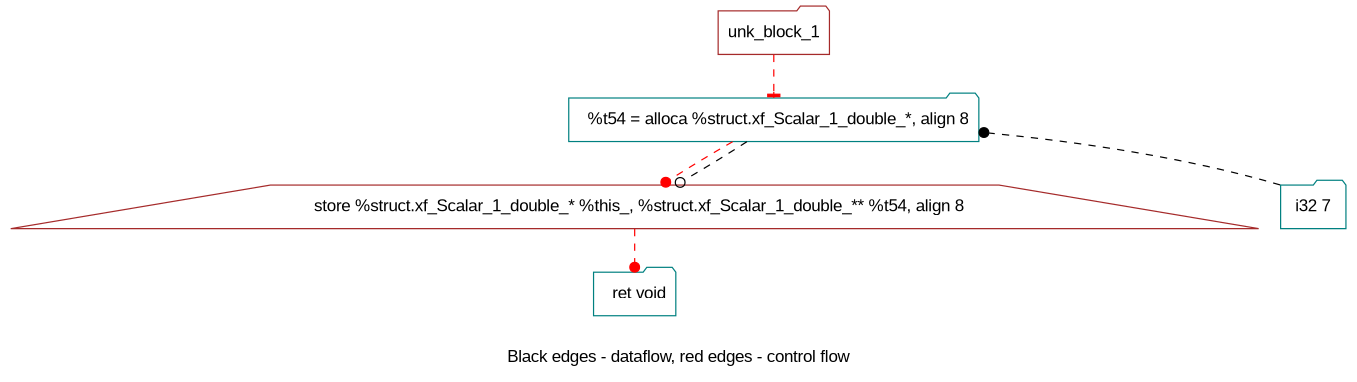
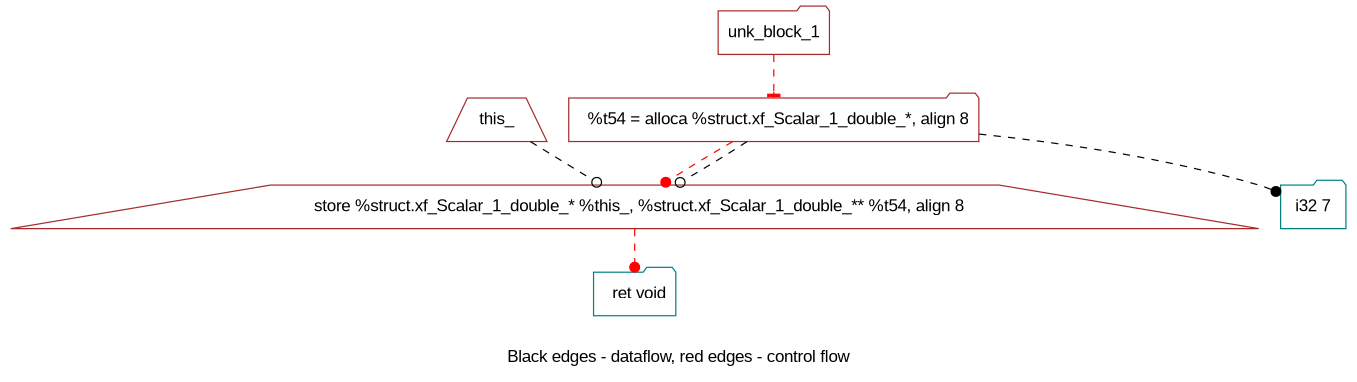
none -> (497, 120)
(774, 120) -> (774, 120)
(1136, 152) -> (1127, 155)
